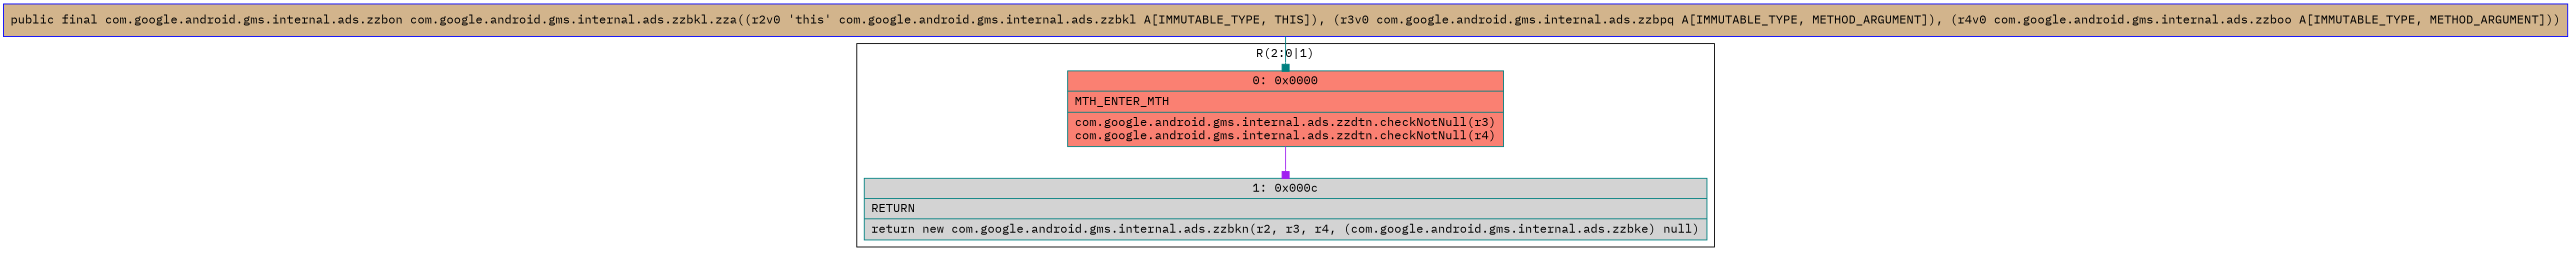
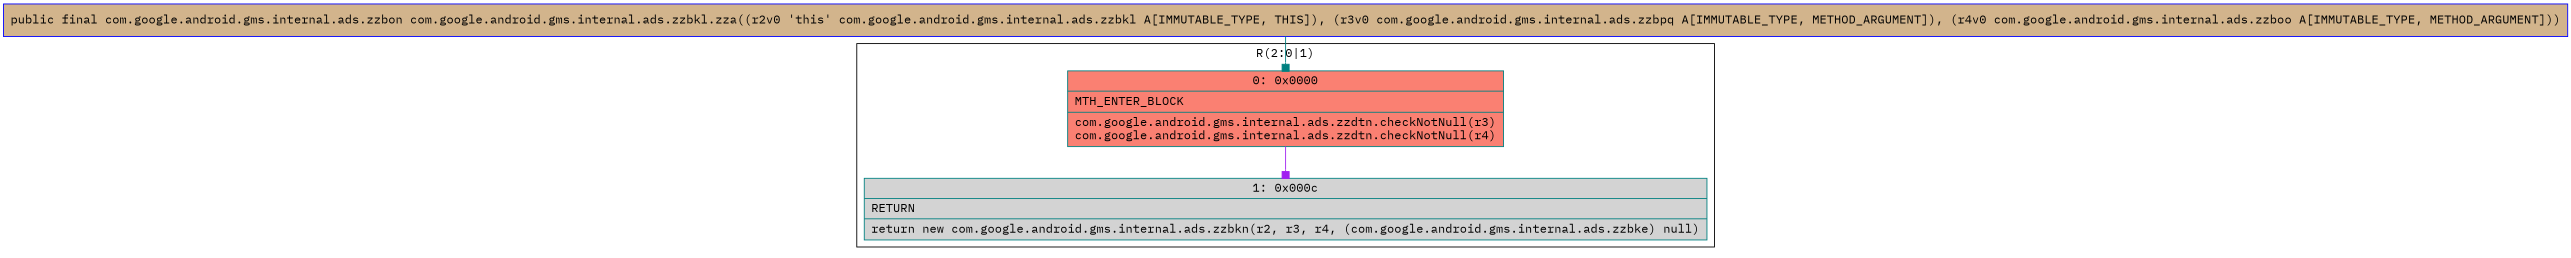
(1122, 101) -> (1129, 101)
